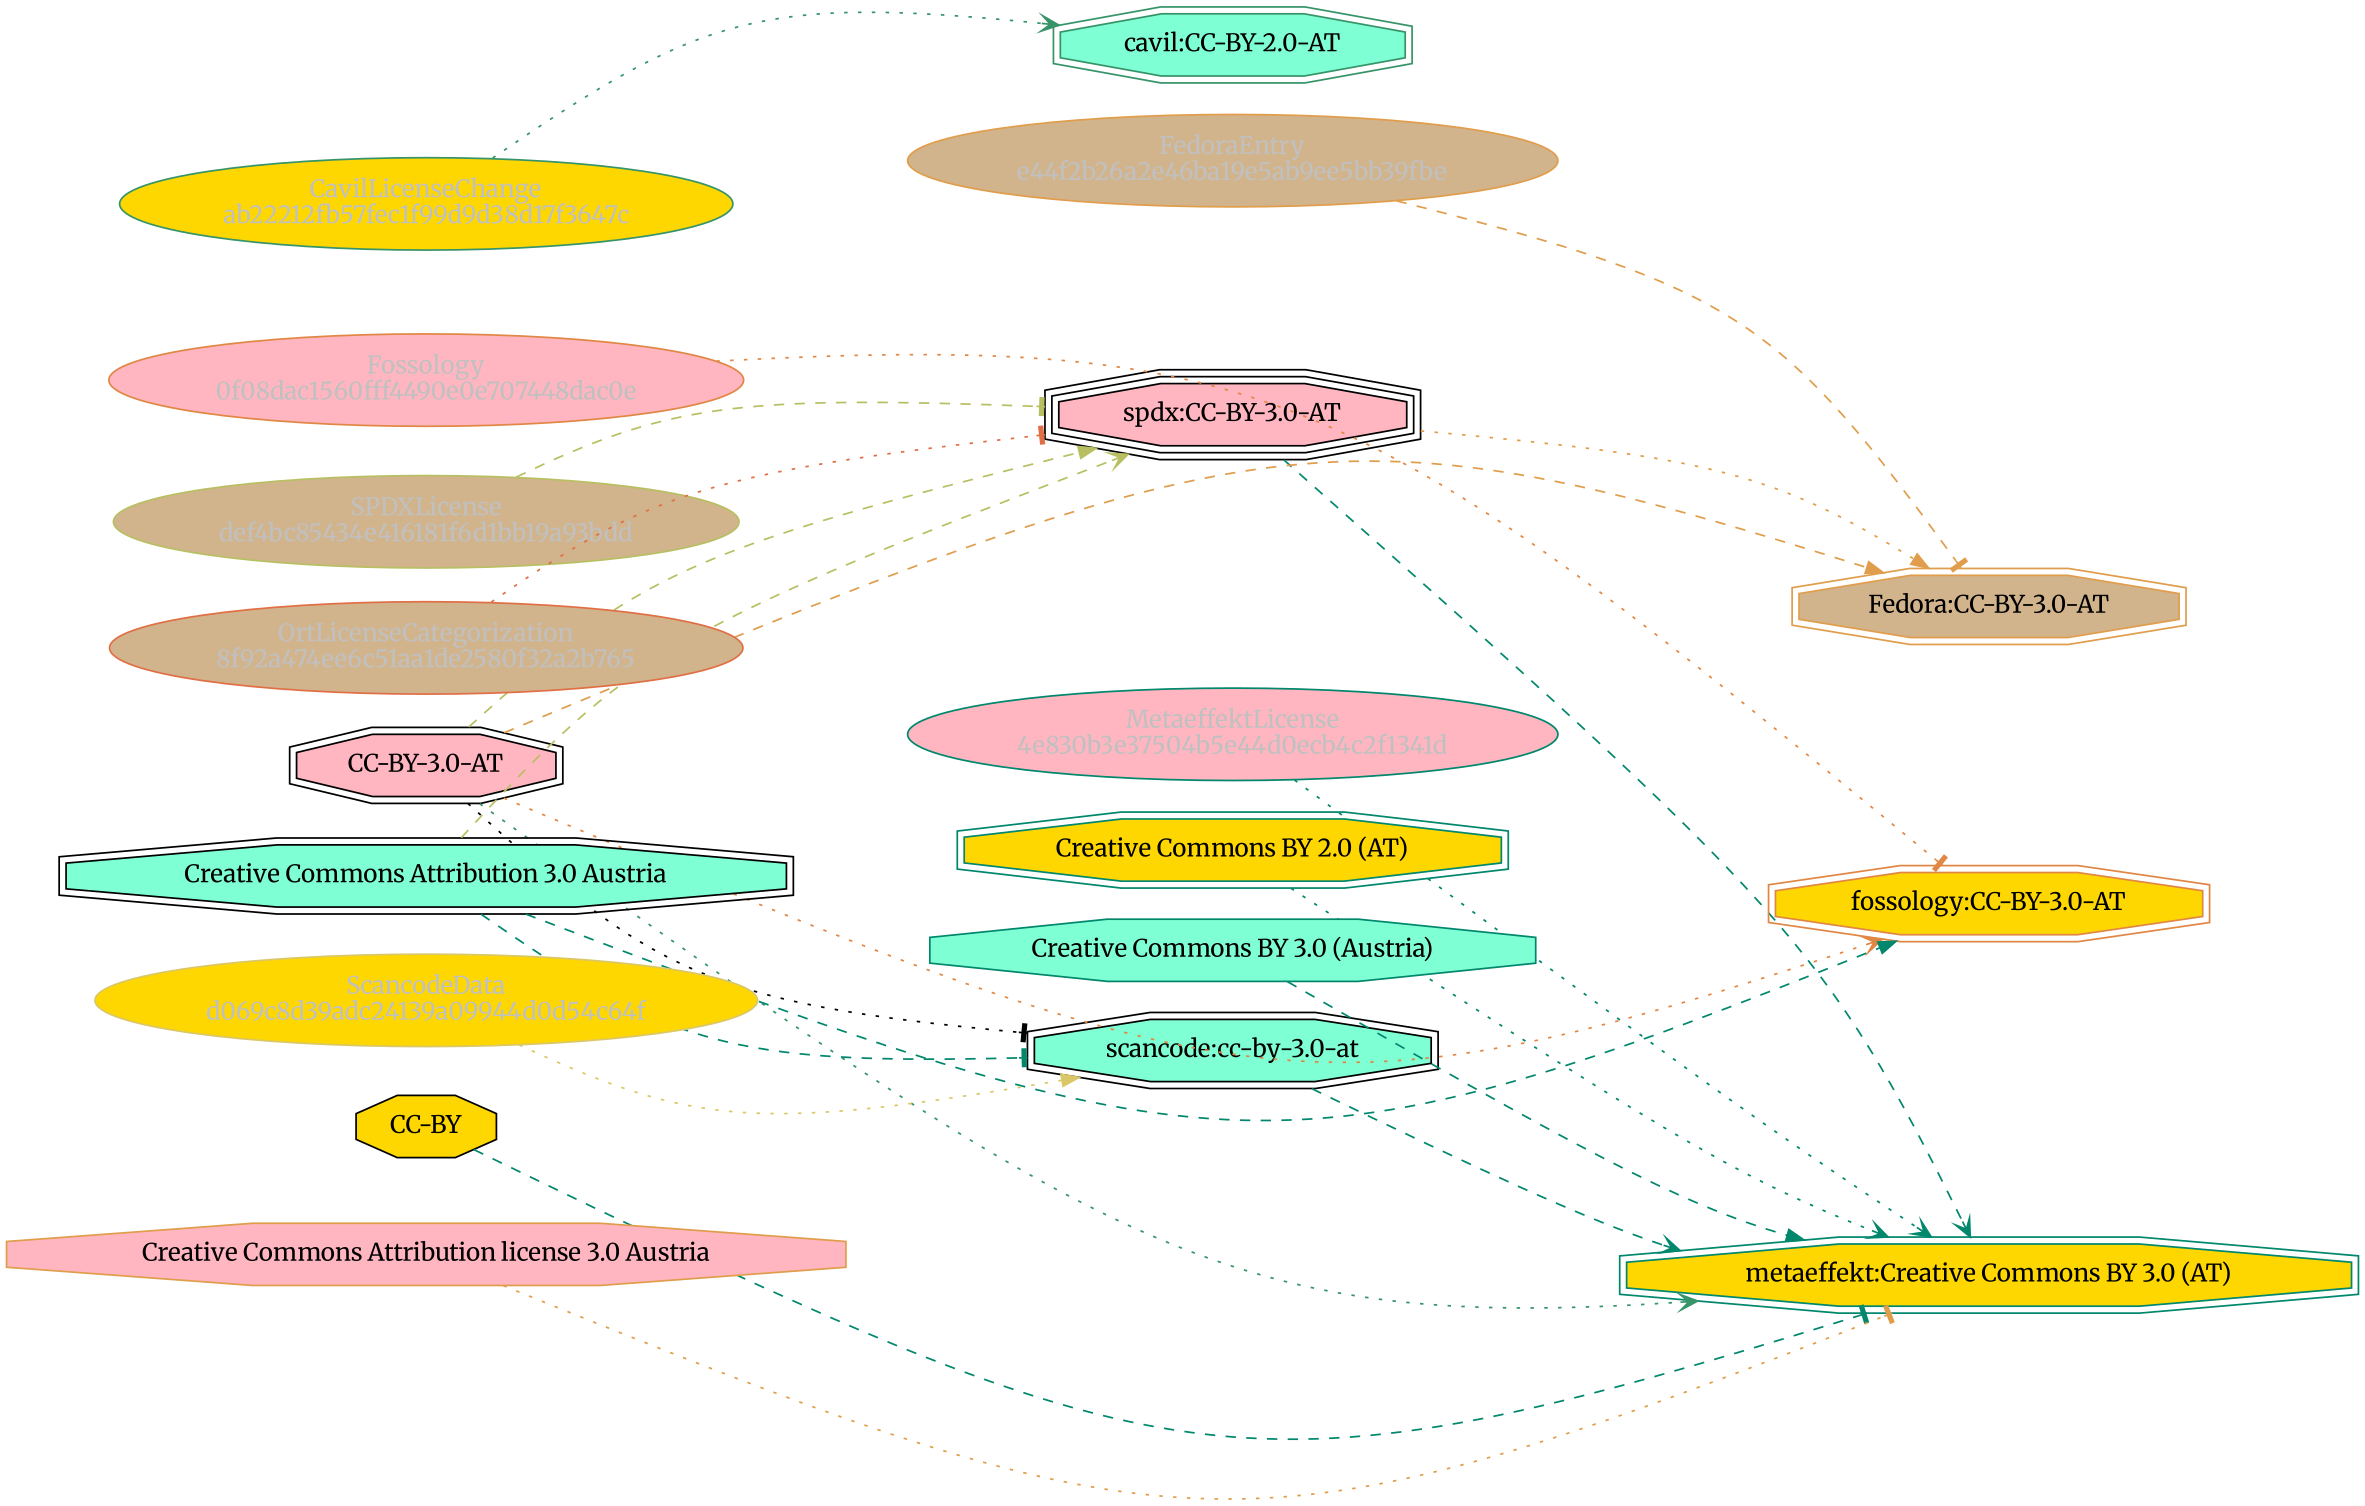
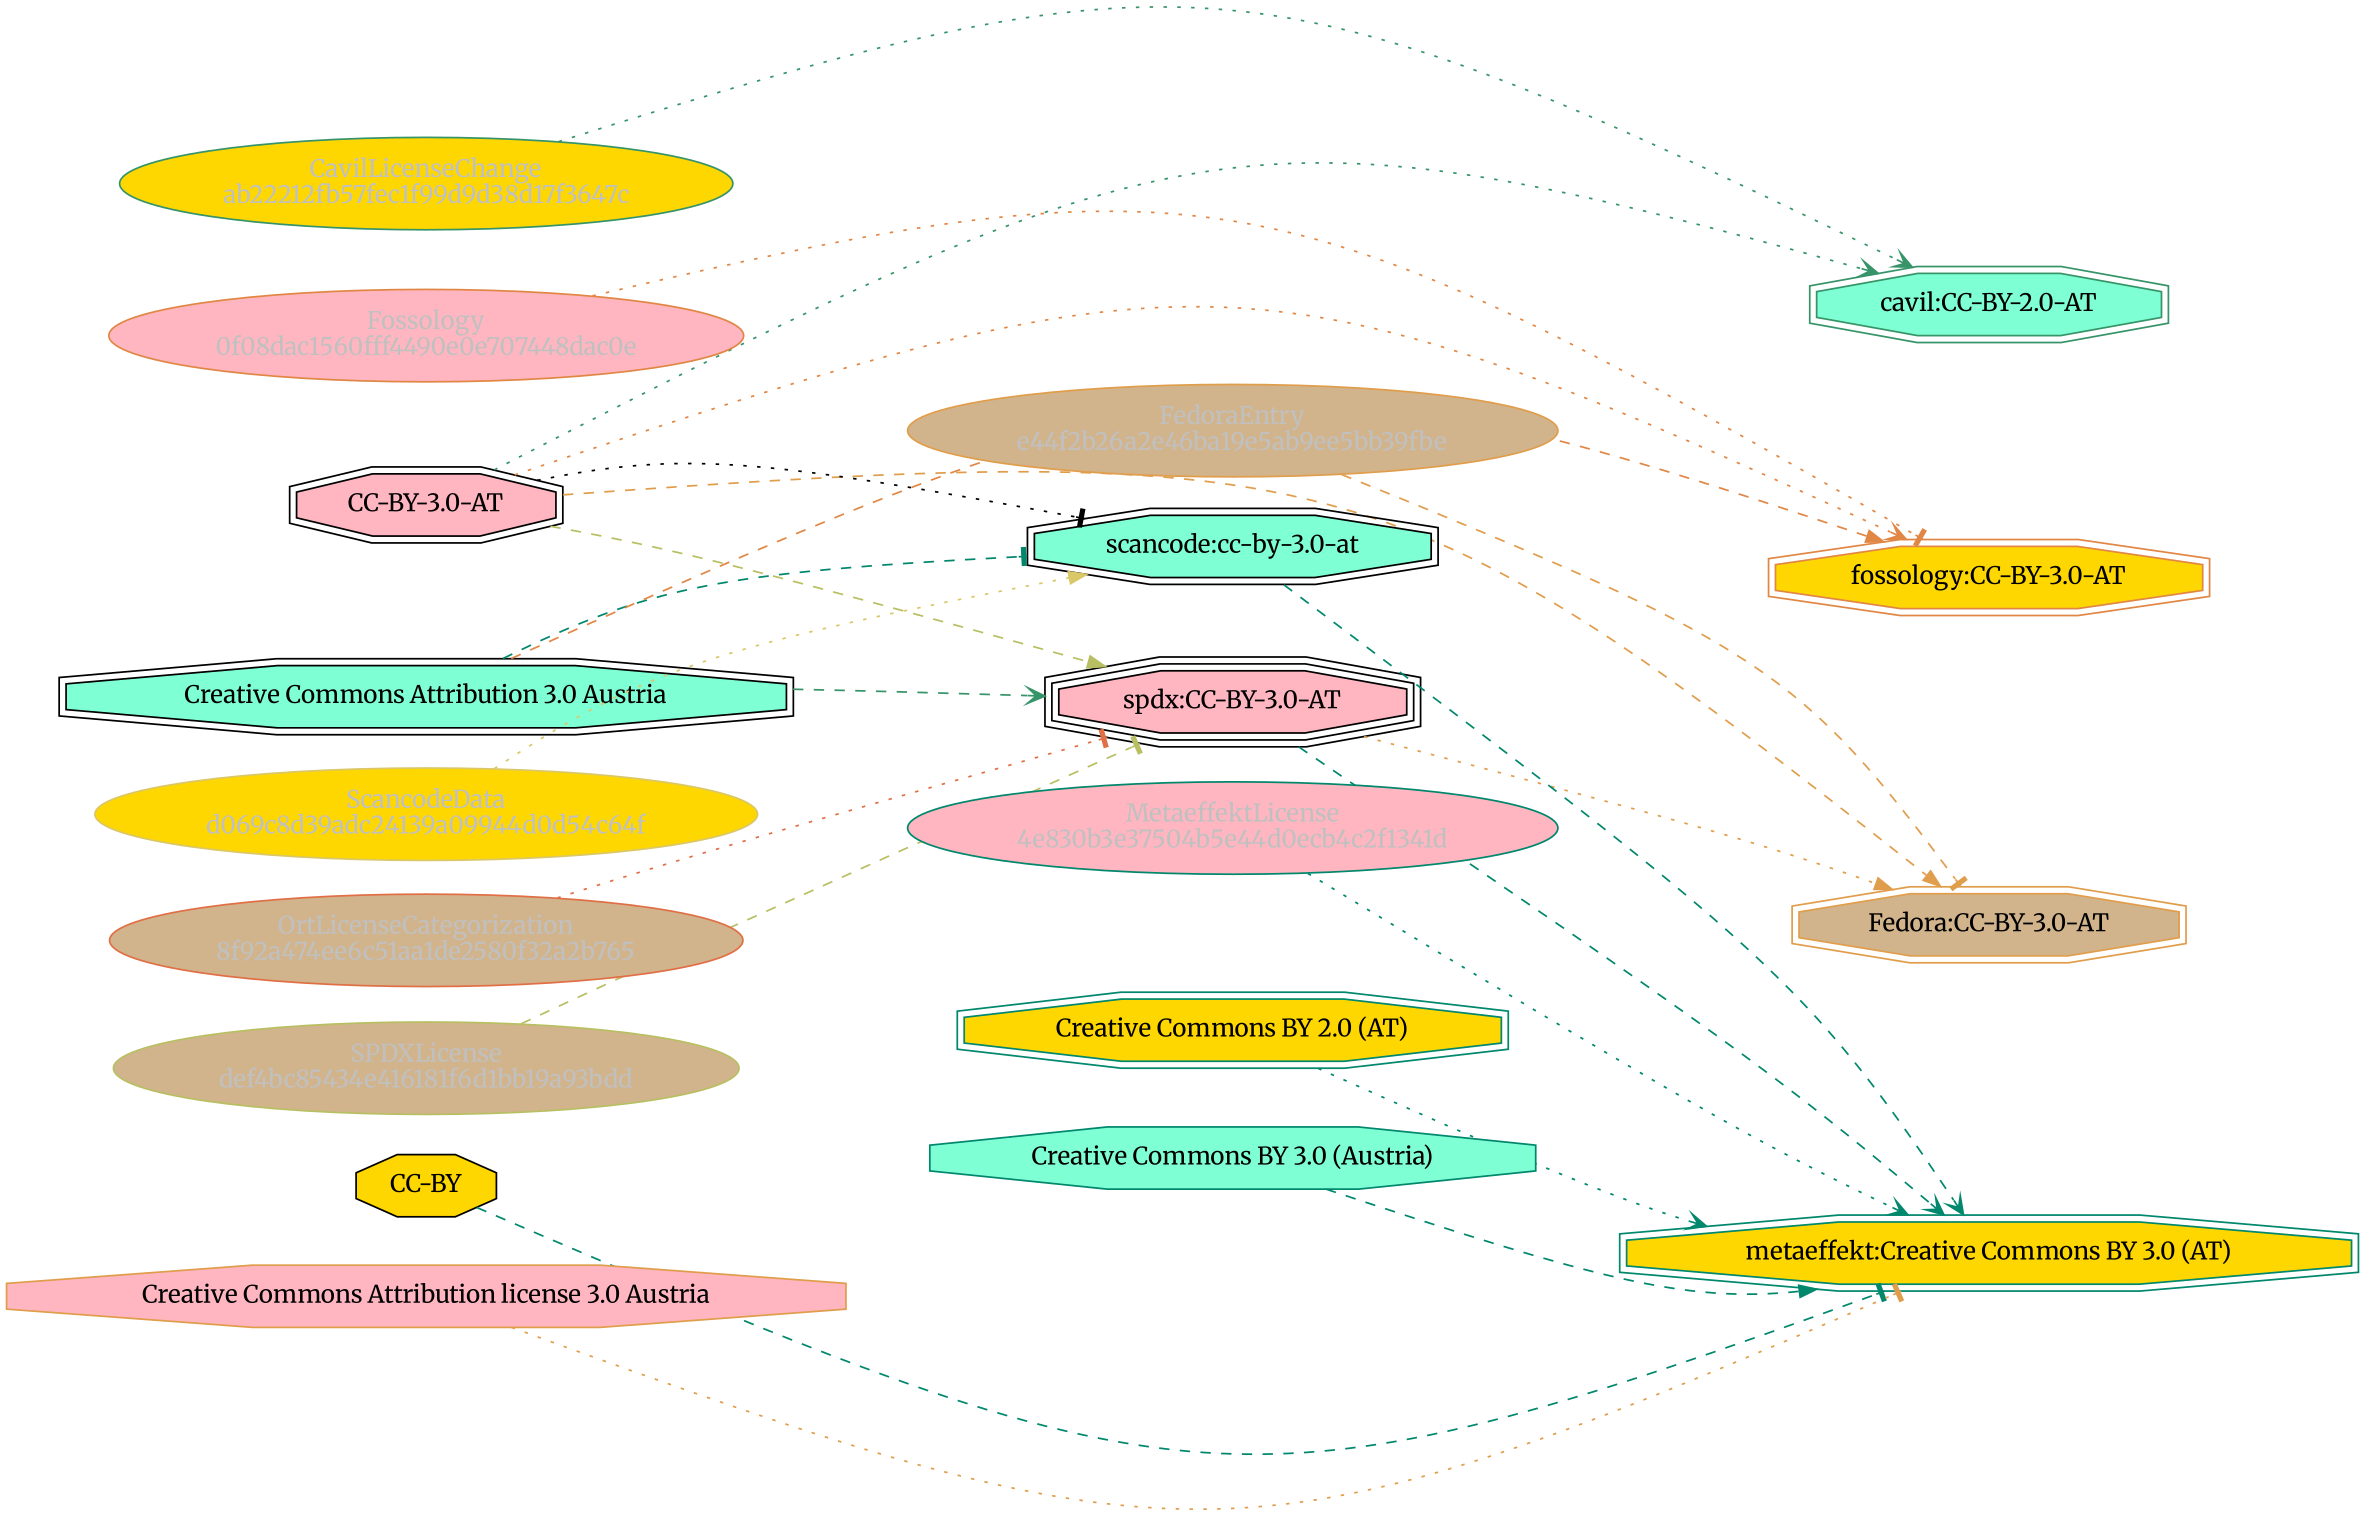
(759, 604) -> (910, 692)
(1201, 1115) -> (1176, 414)
(1035, 1177) -> (1154, 184)
